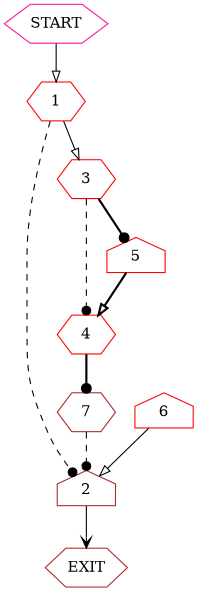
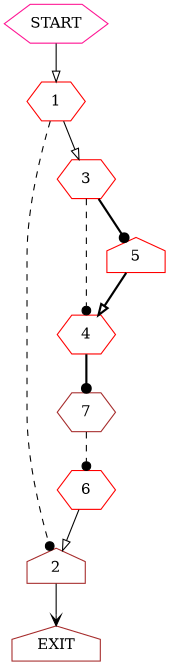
(164, 412) -> (86, 490)
(86, 447) -> (86, 447)
(86, 568) -> (56, 645)
